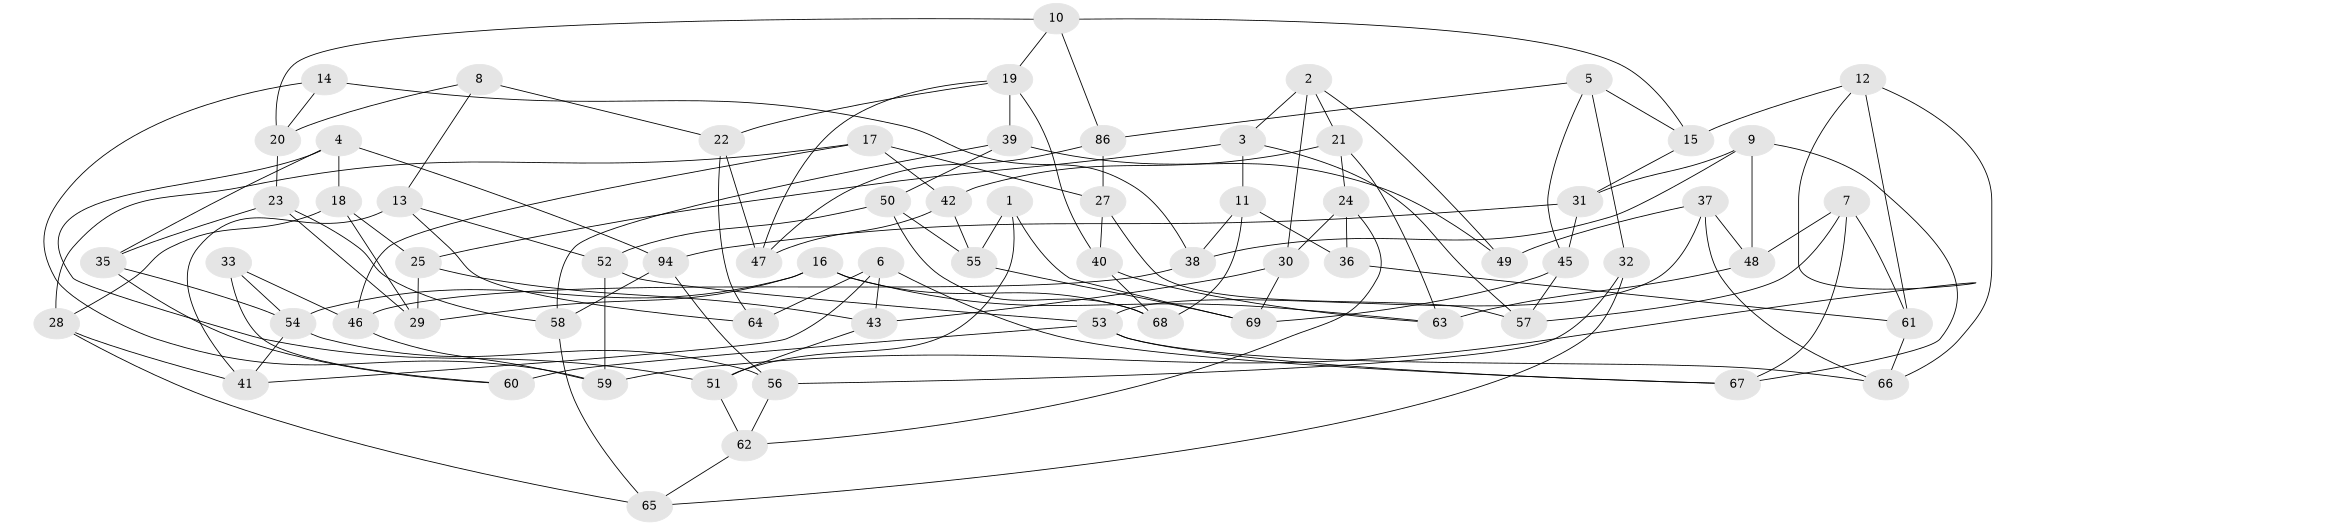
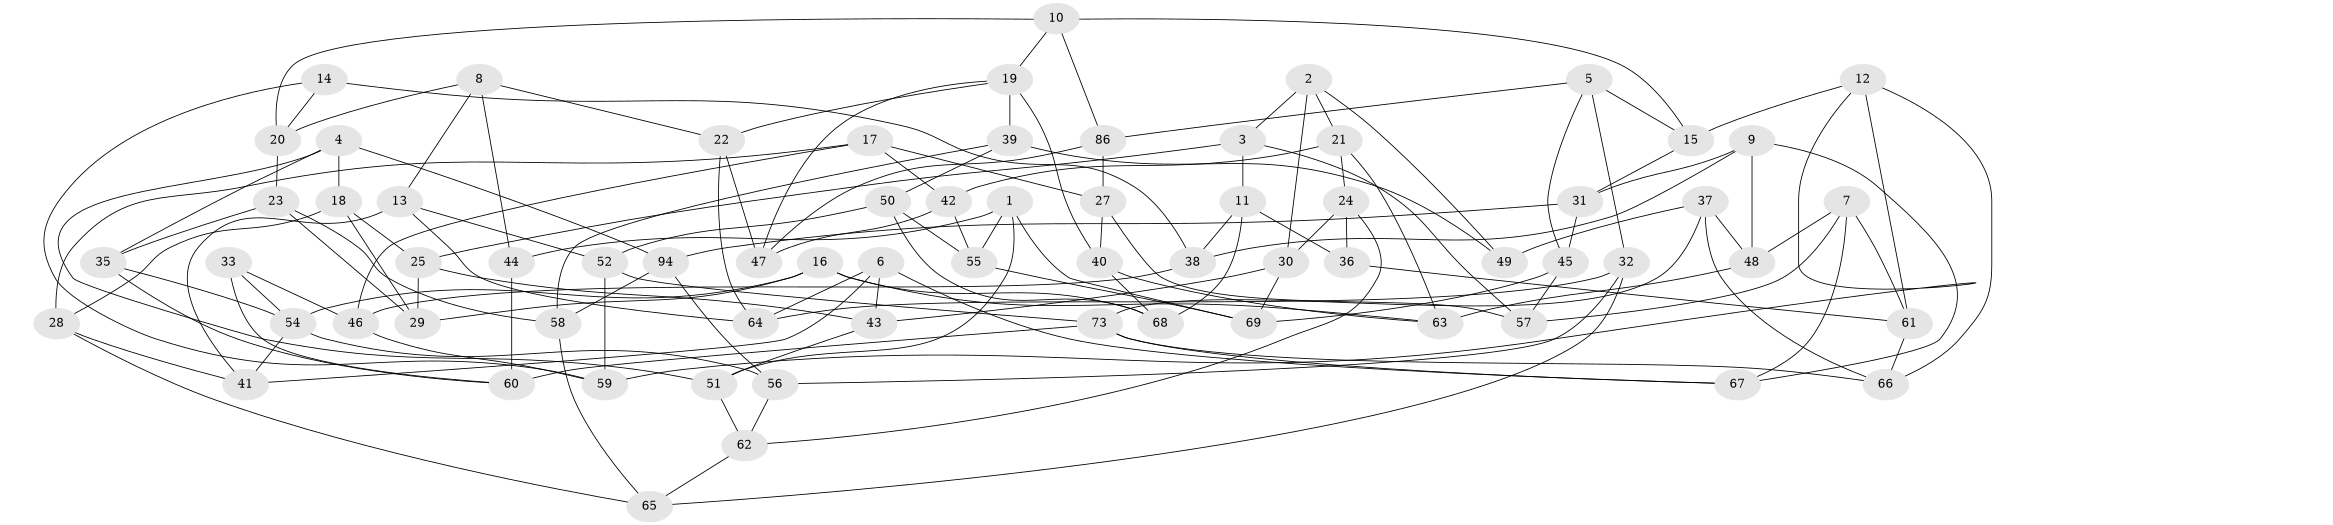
none -> (512, 263)
none -> (1194, 302)
(1100, 324) -> (1100, 324)
